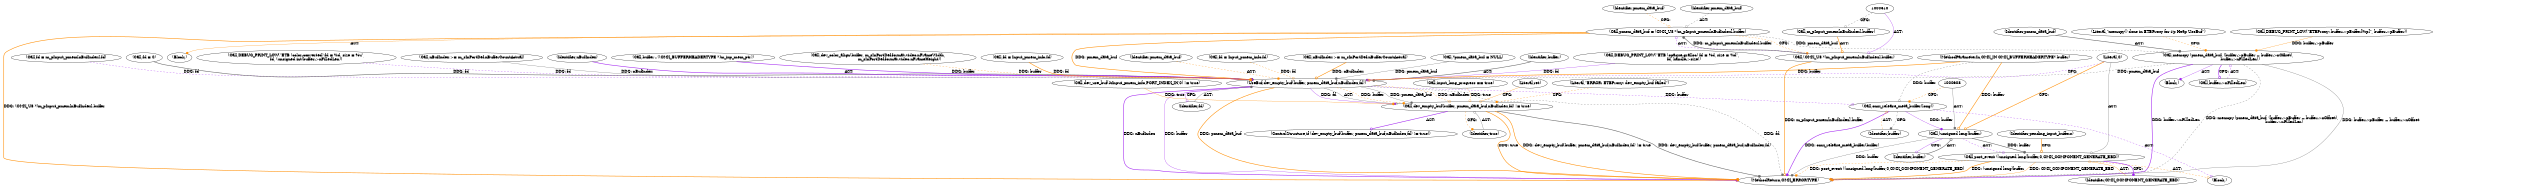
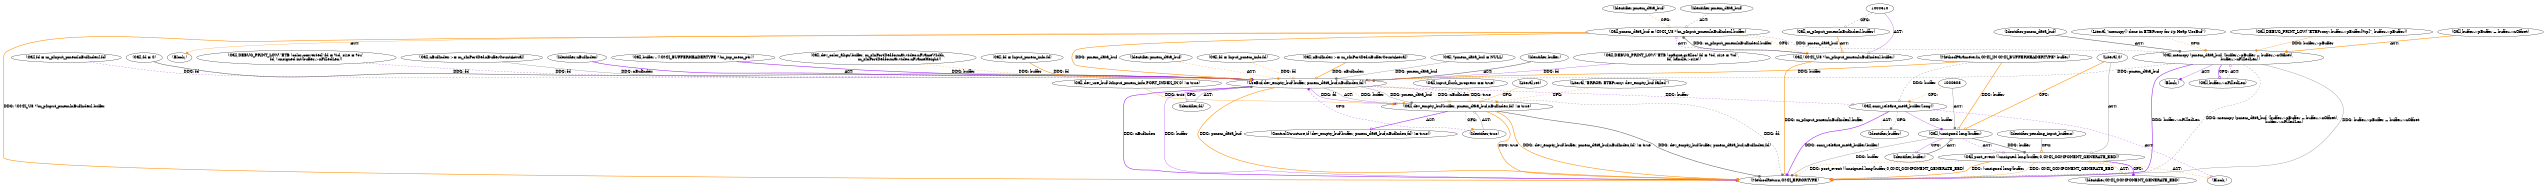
none -> (2491, 32)
(1737, 75) -> (1385, 123)
(1460, 83) -> (1460, 83)
